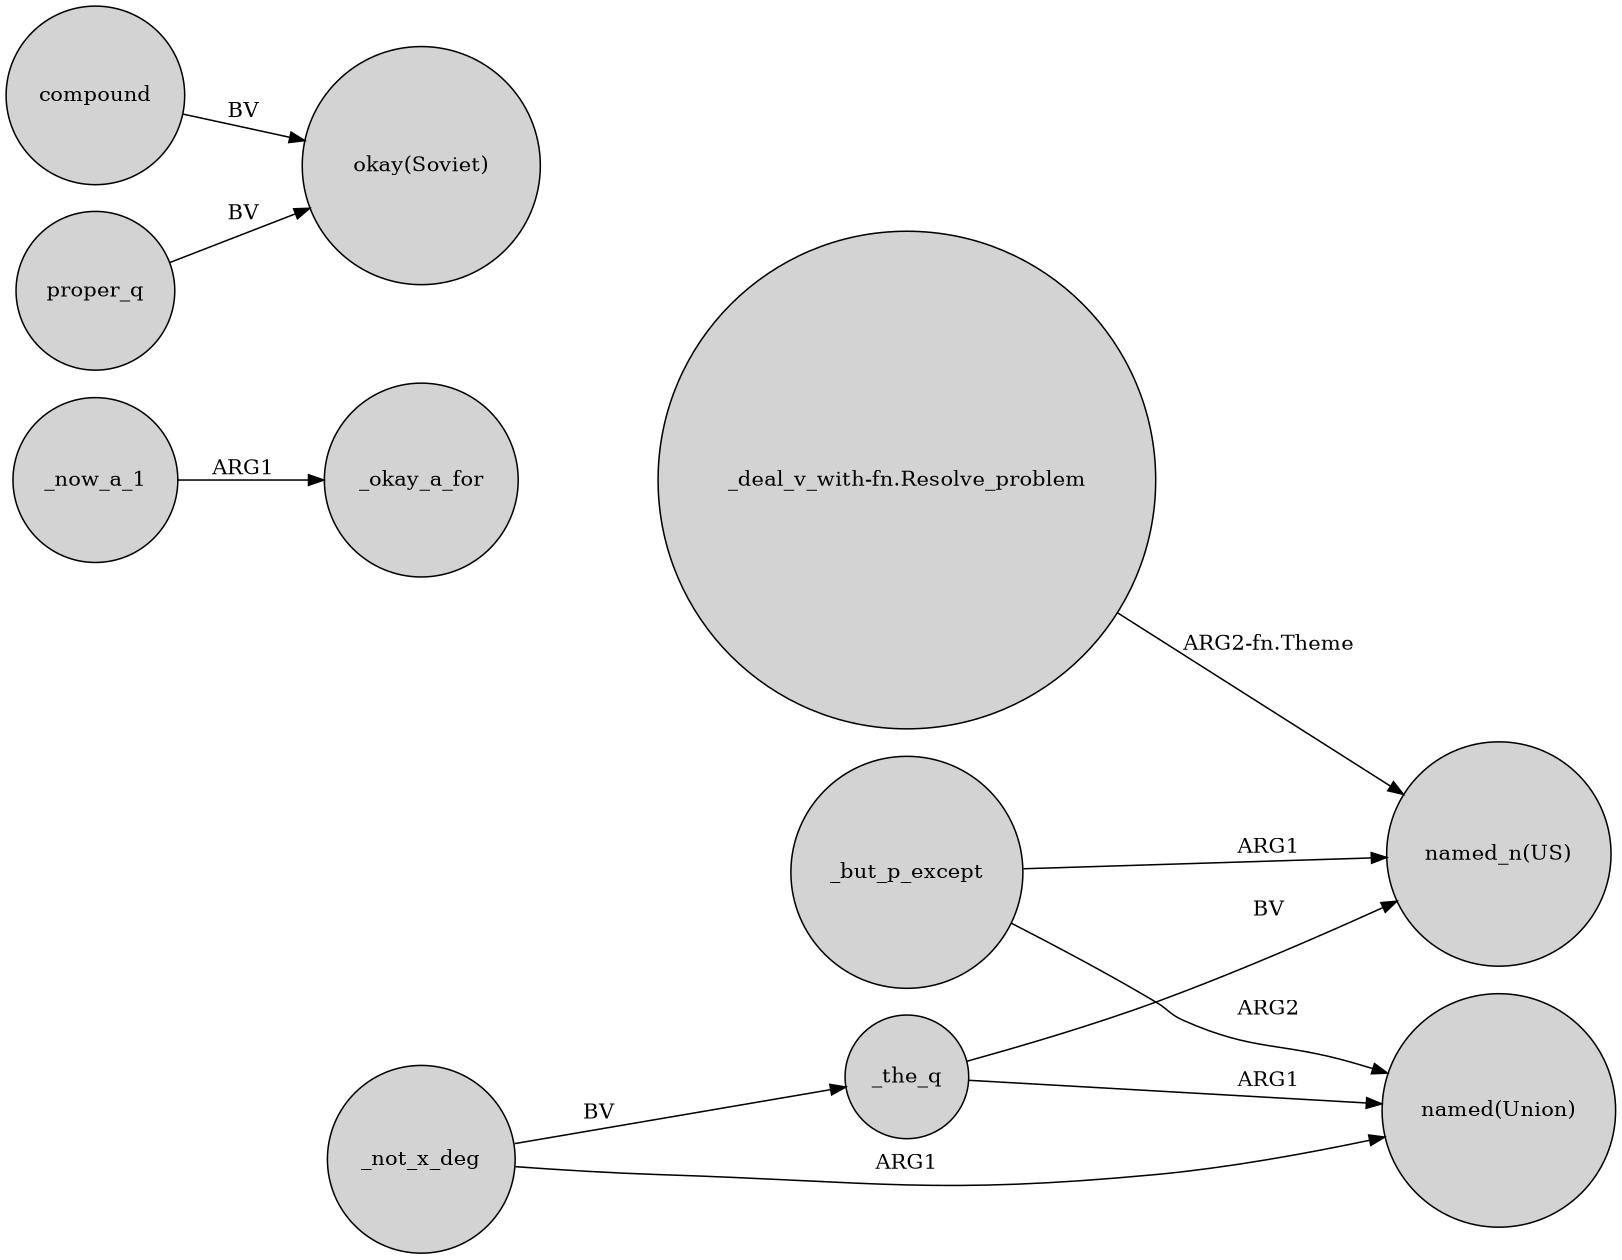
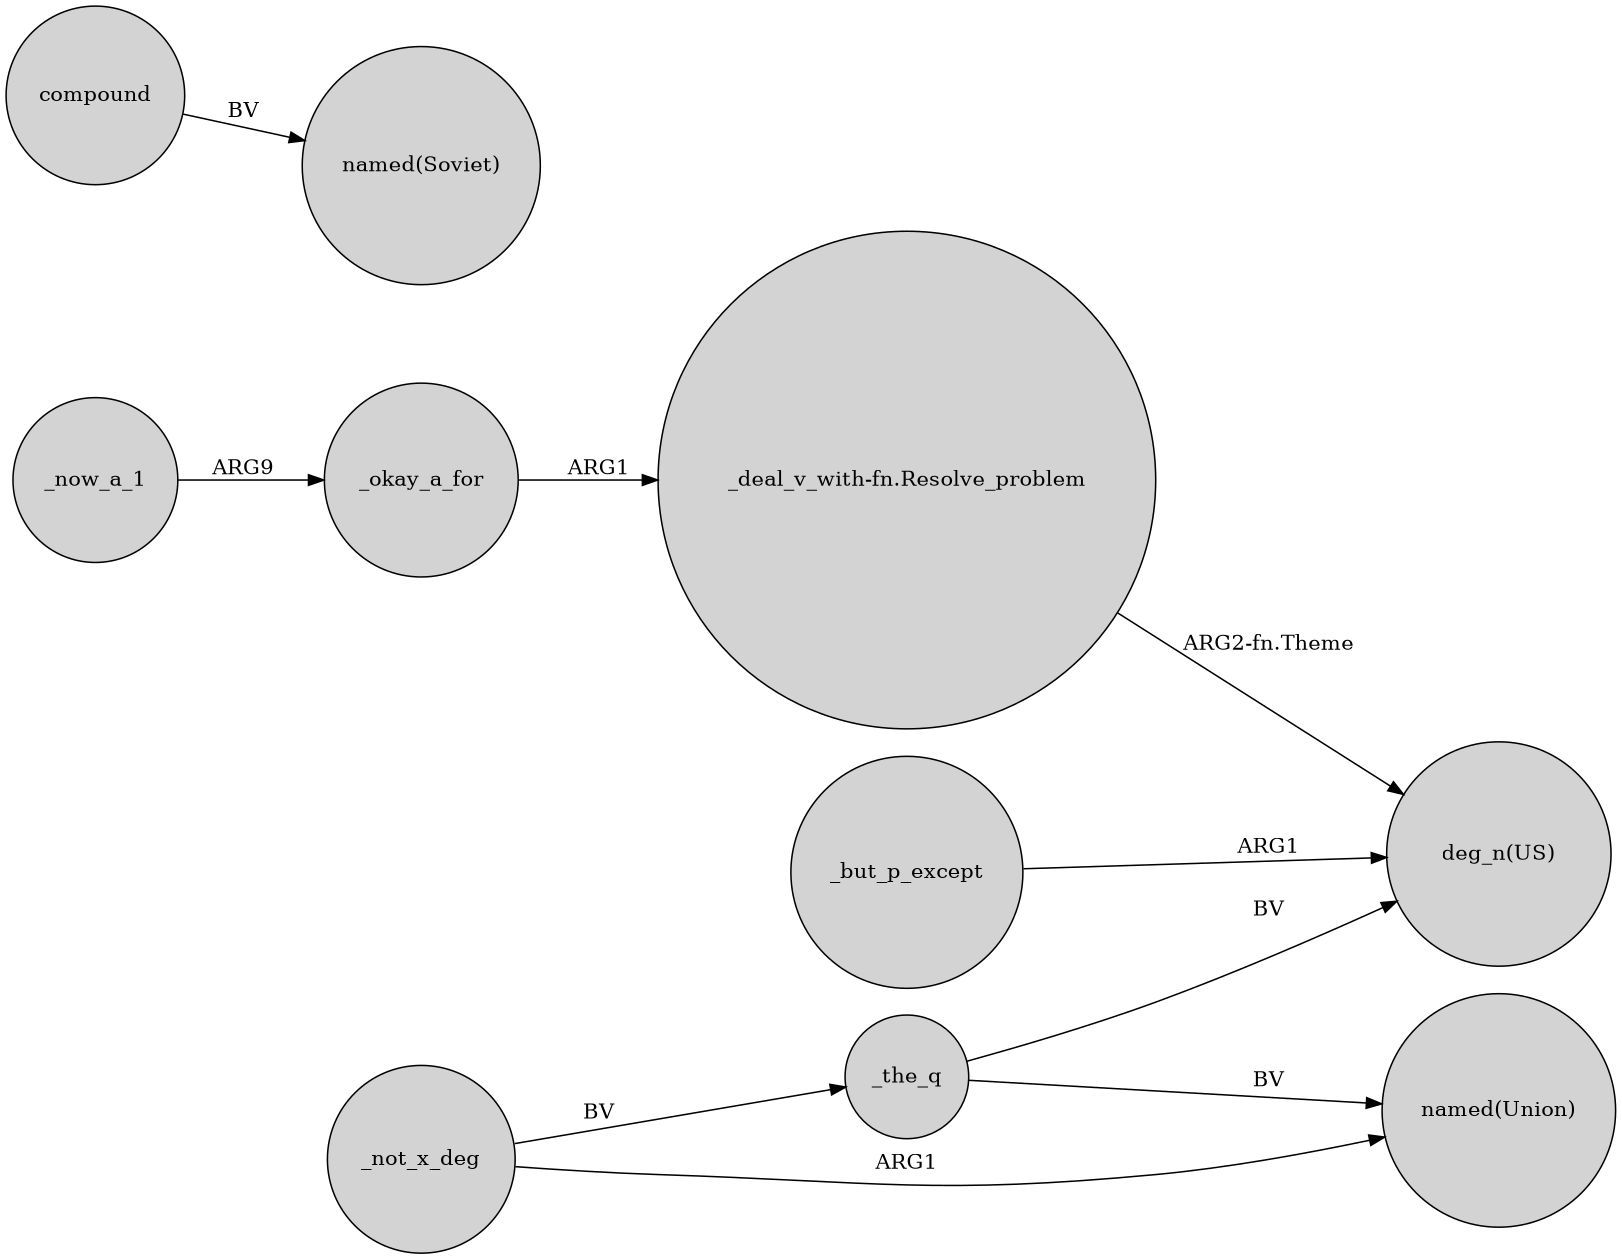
(421, 166) -> (421, 166)
(95, 291) -> none
(243, 469) -> (243, 469)
none -> (580, 480)
(1499, 854) -> (1499, 854)
(1183, 1020) -> none
(1269, 1081) -> (1269, 1081)
